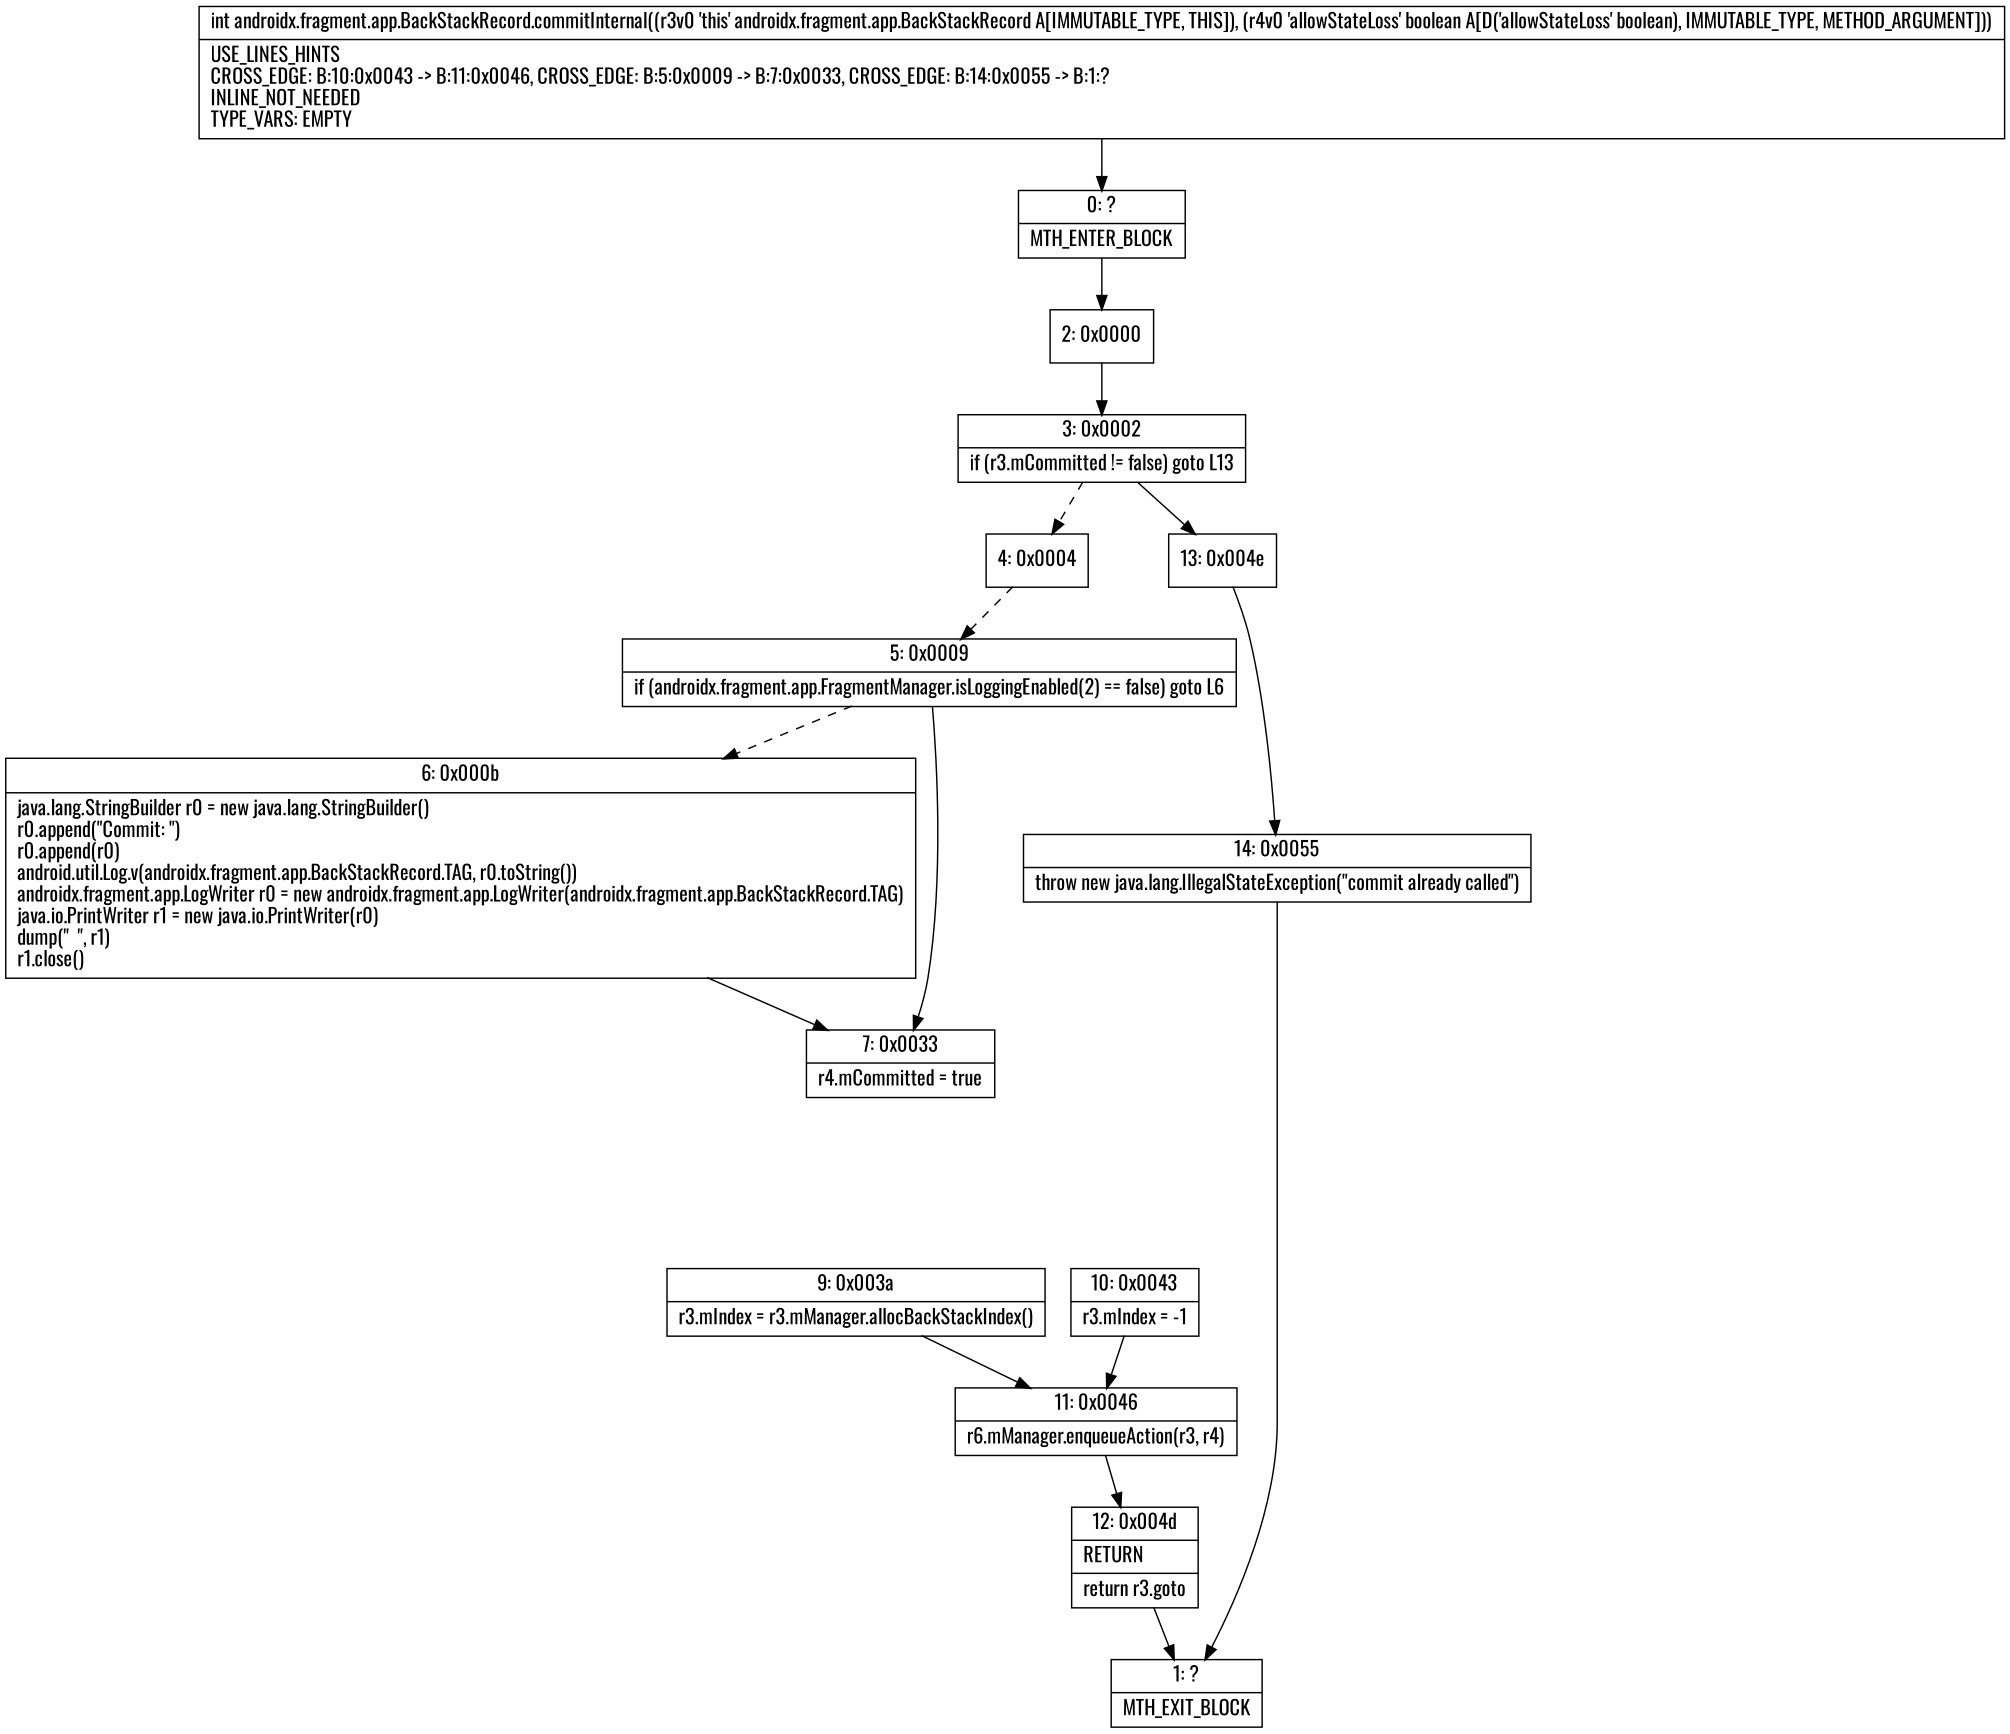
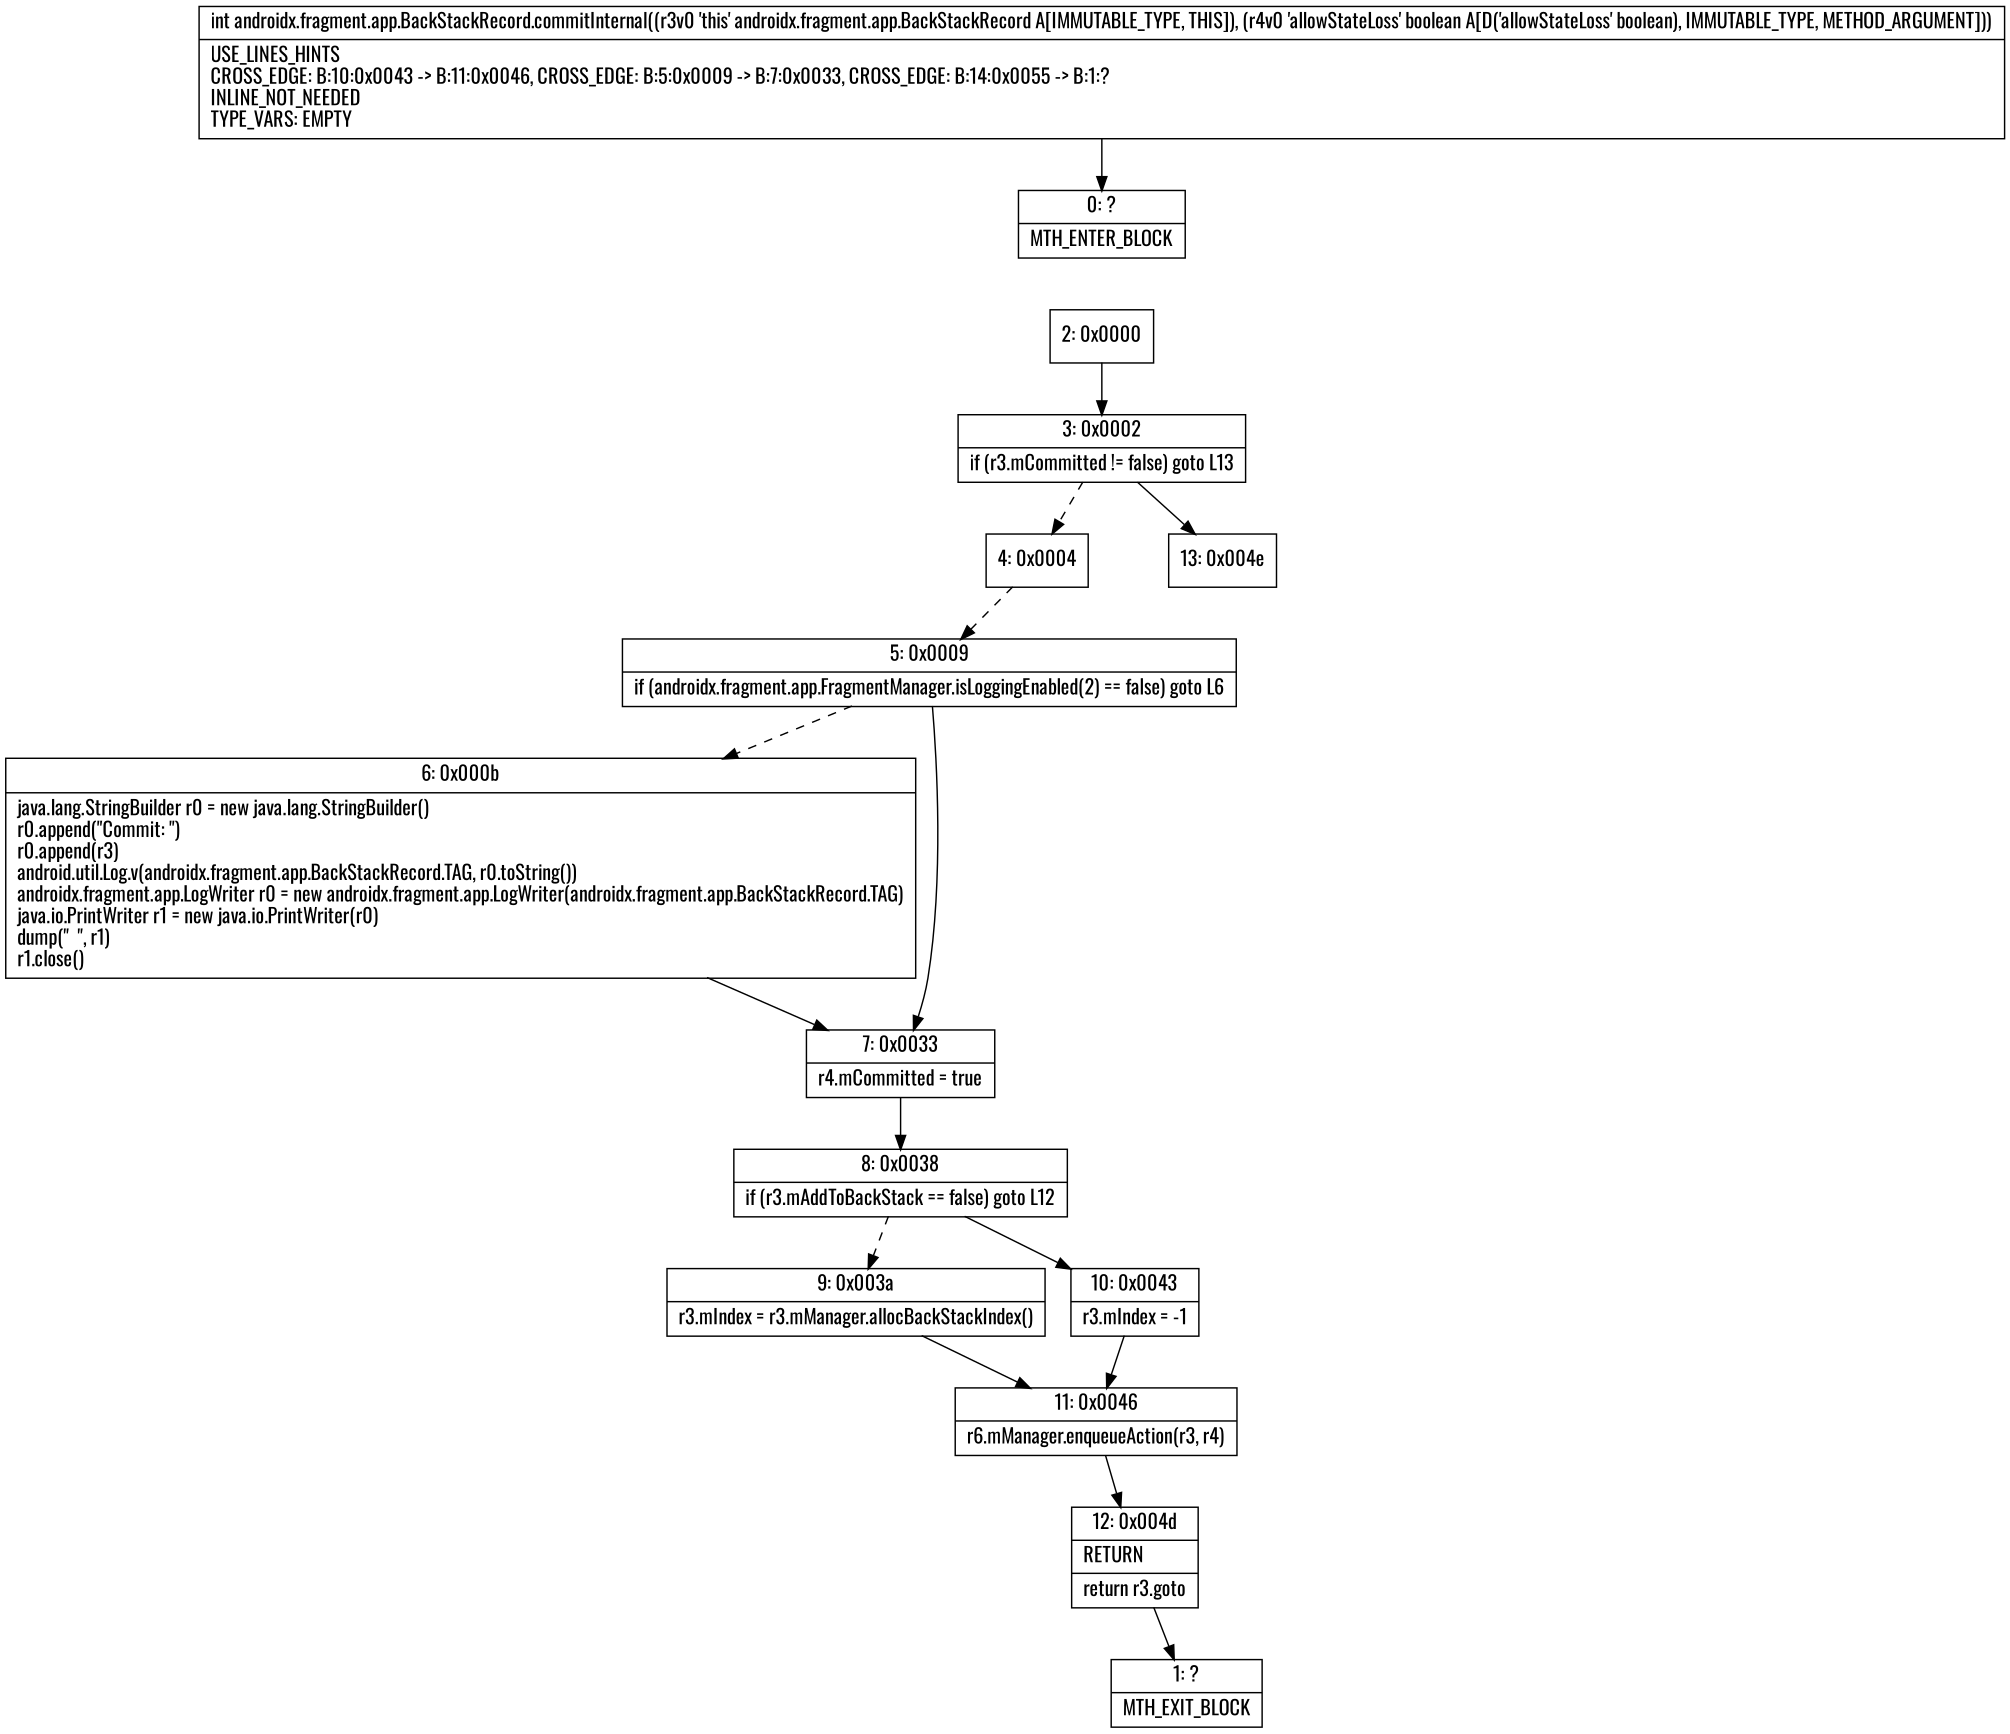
(1102, 277) -> none
(69, 852) -> (68, 852)
(1277, 868) -> none
none -> (901, 1183)
